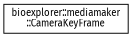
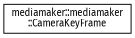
(66, 19) -> (67, 19)
